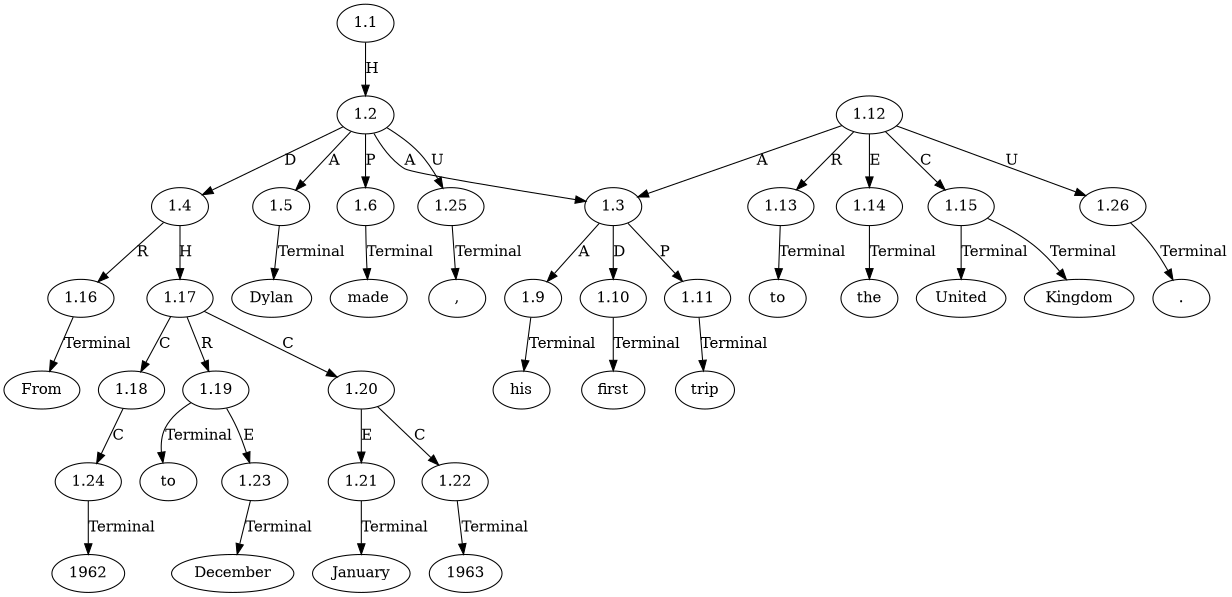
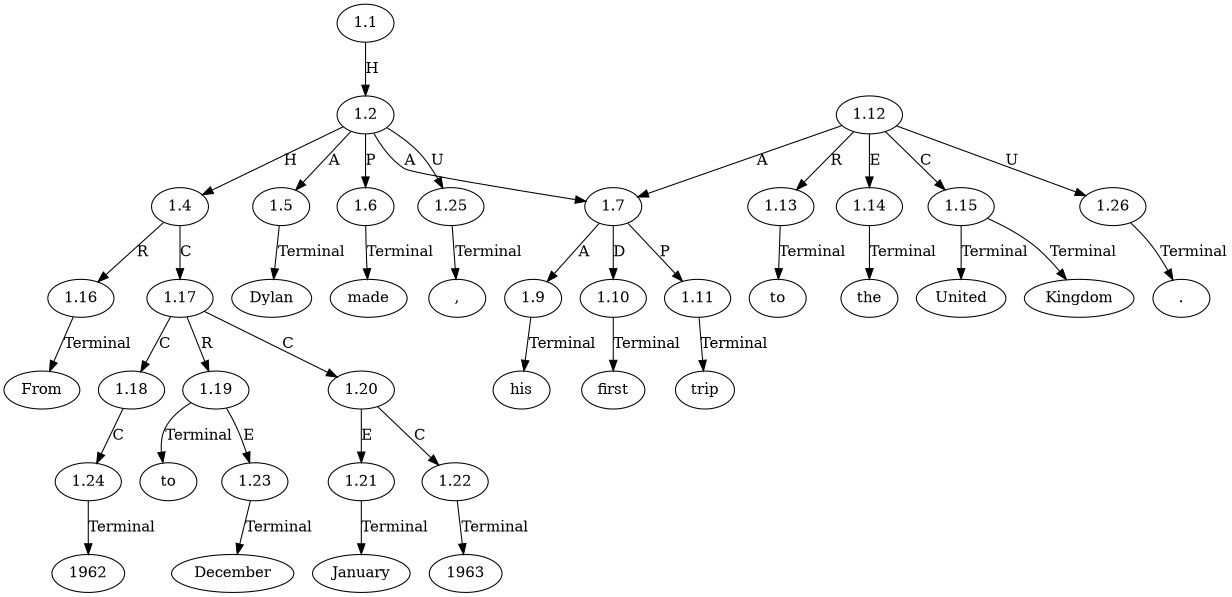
(291, 161) -> (291, 161)
(613, 207) -> (613, 207)
(186, 252) -> (186, 252)
